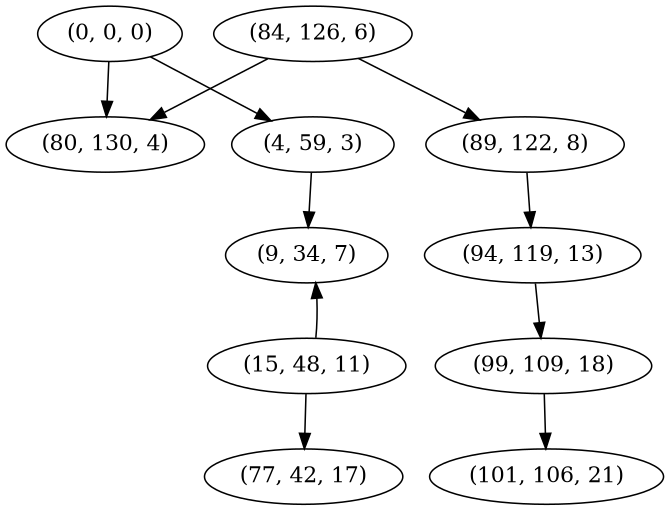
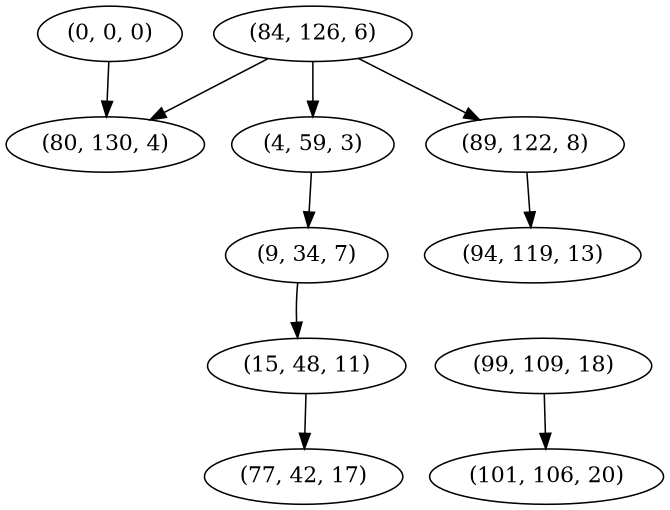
(198, 82) -> (313, 82)
(537, 303) -> none
(317, 318) -> (296, 303)
(547, 477) -> (547, 477)
